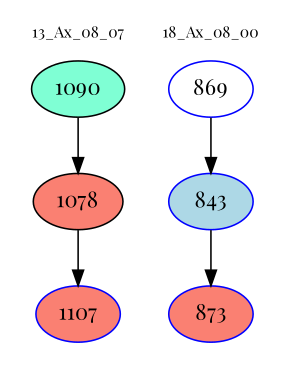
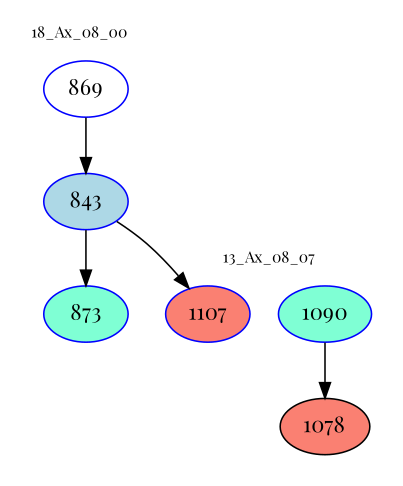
(78, 89) -> (325, 314)
(78, 250) -> (163, 259)
(211, 314) -> (86, 314)
